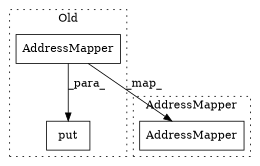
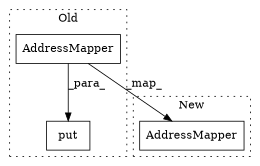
(192, 106) -> (192, 106)
